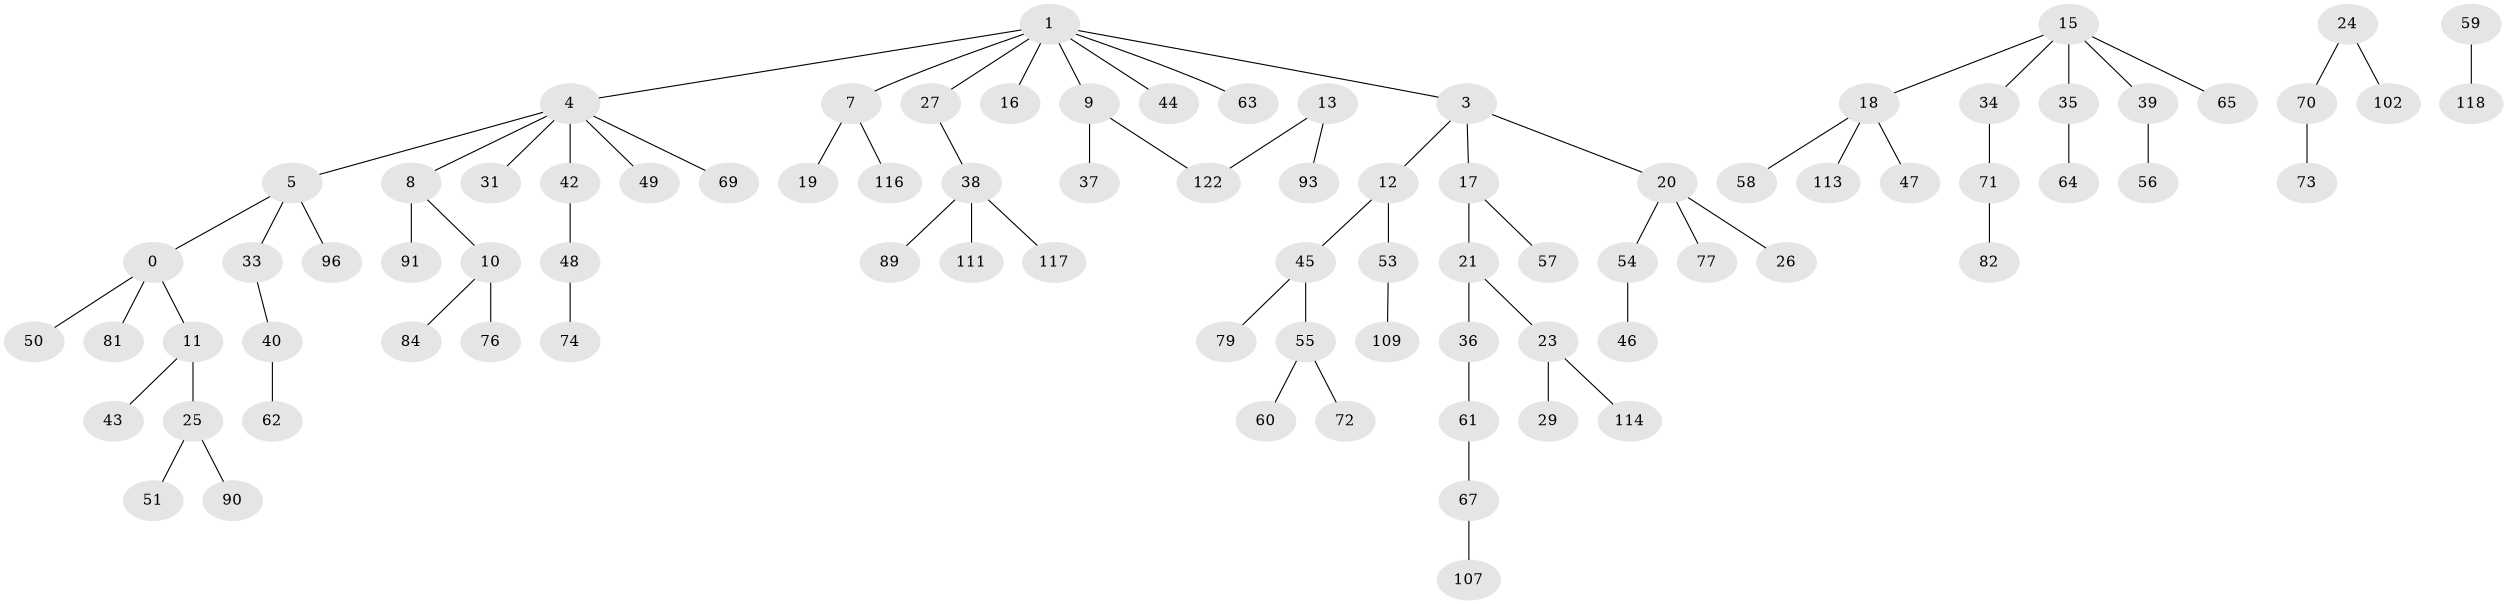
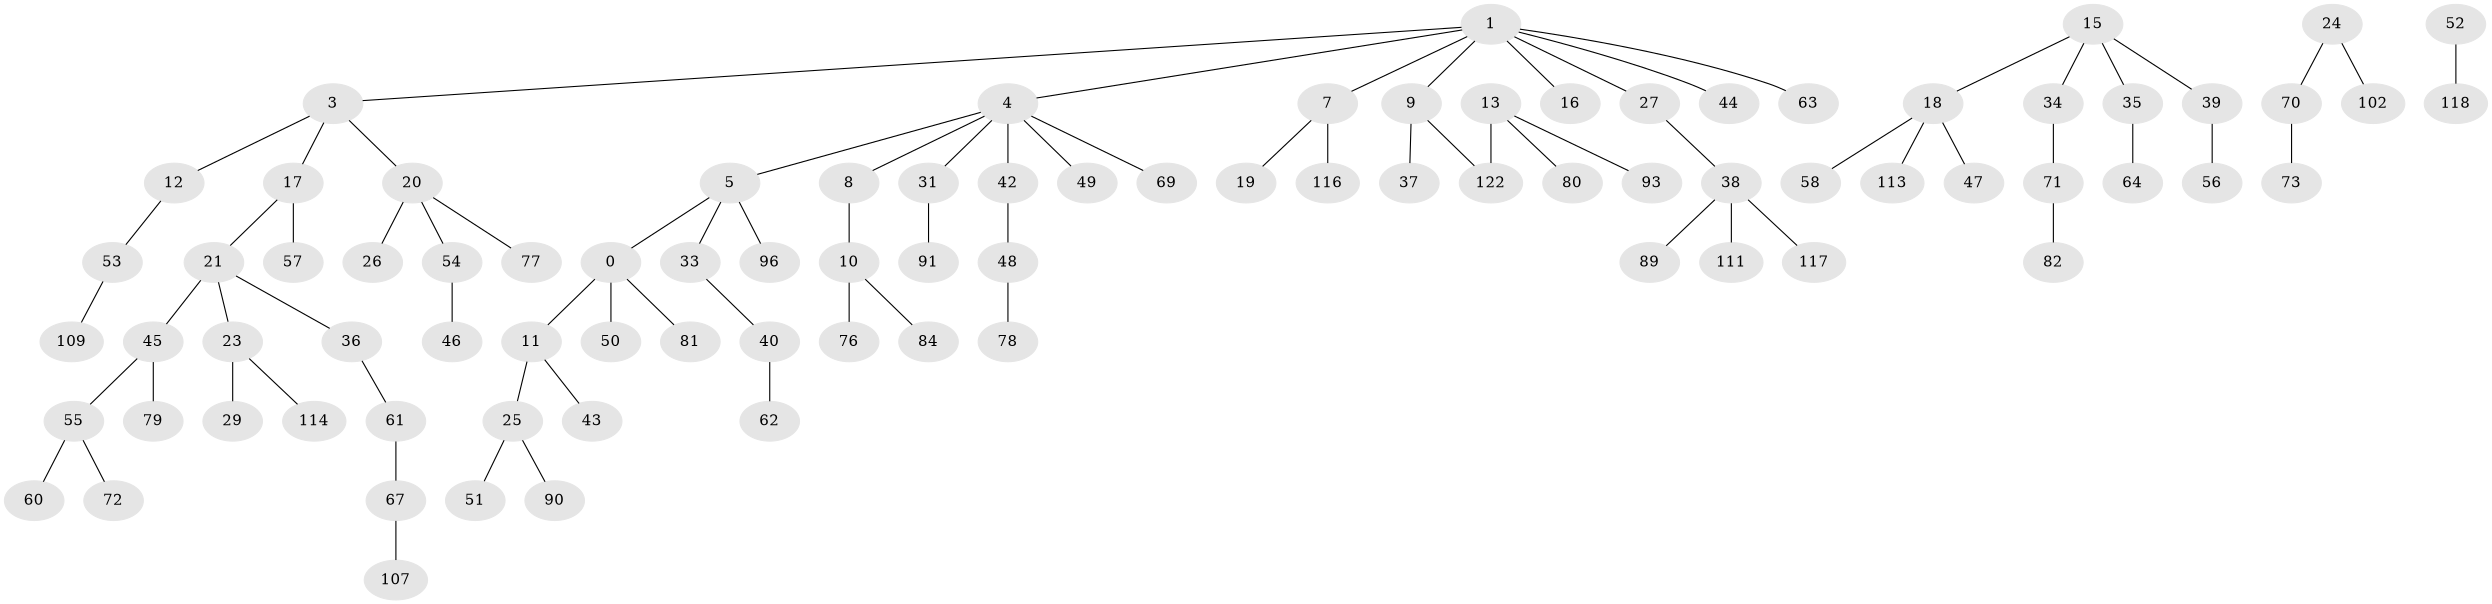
(2471, 24) -> (2456, 24)
(2228, 104) -> none
none -> (1573, 183)
(411, 223) -> (929, 223)
(1347, 223) -> (184, 302)
(570, 342) -> (1008, 342)
